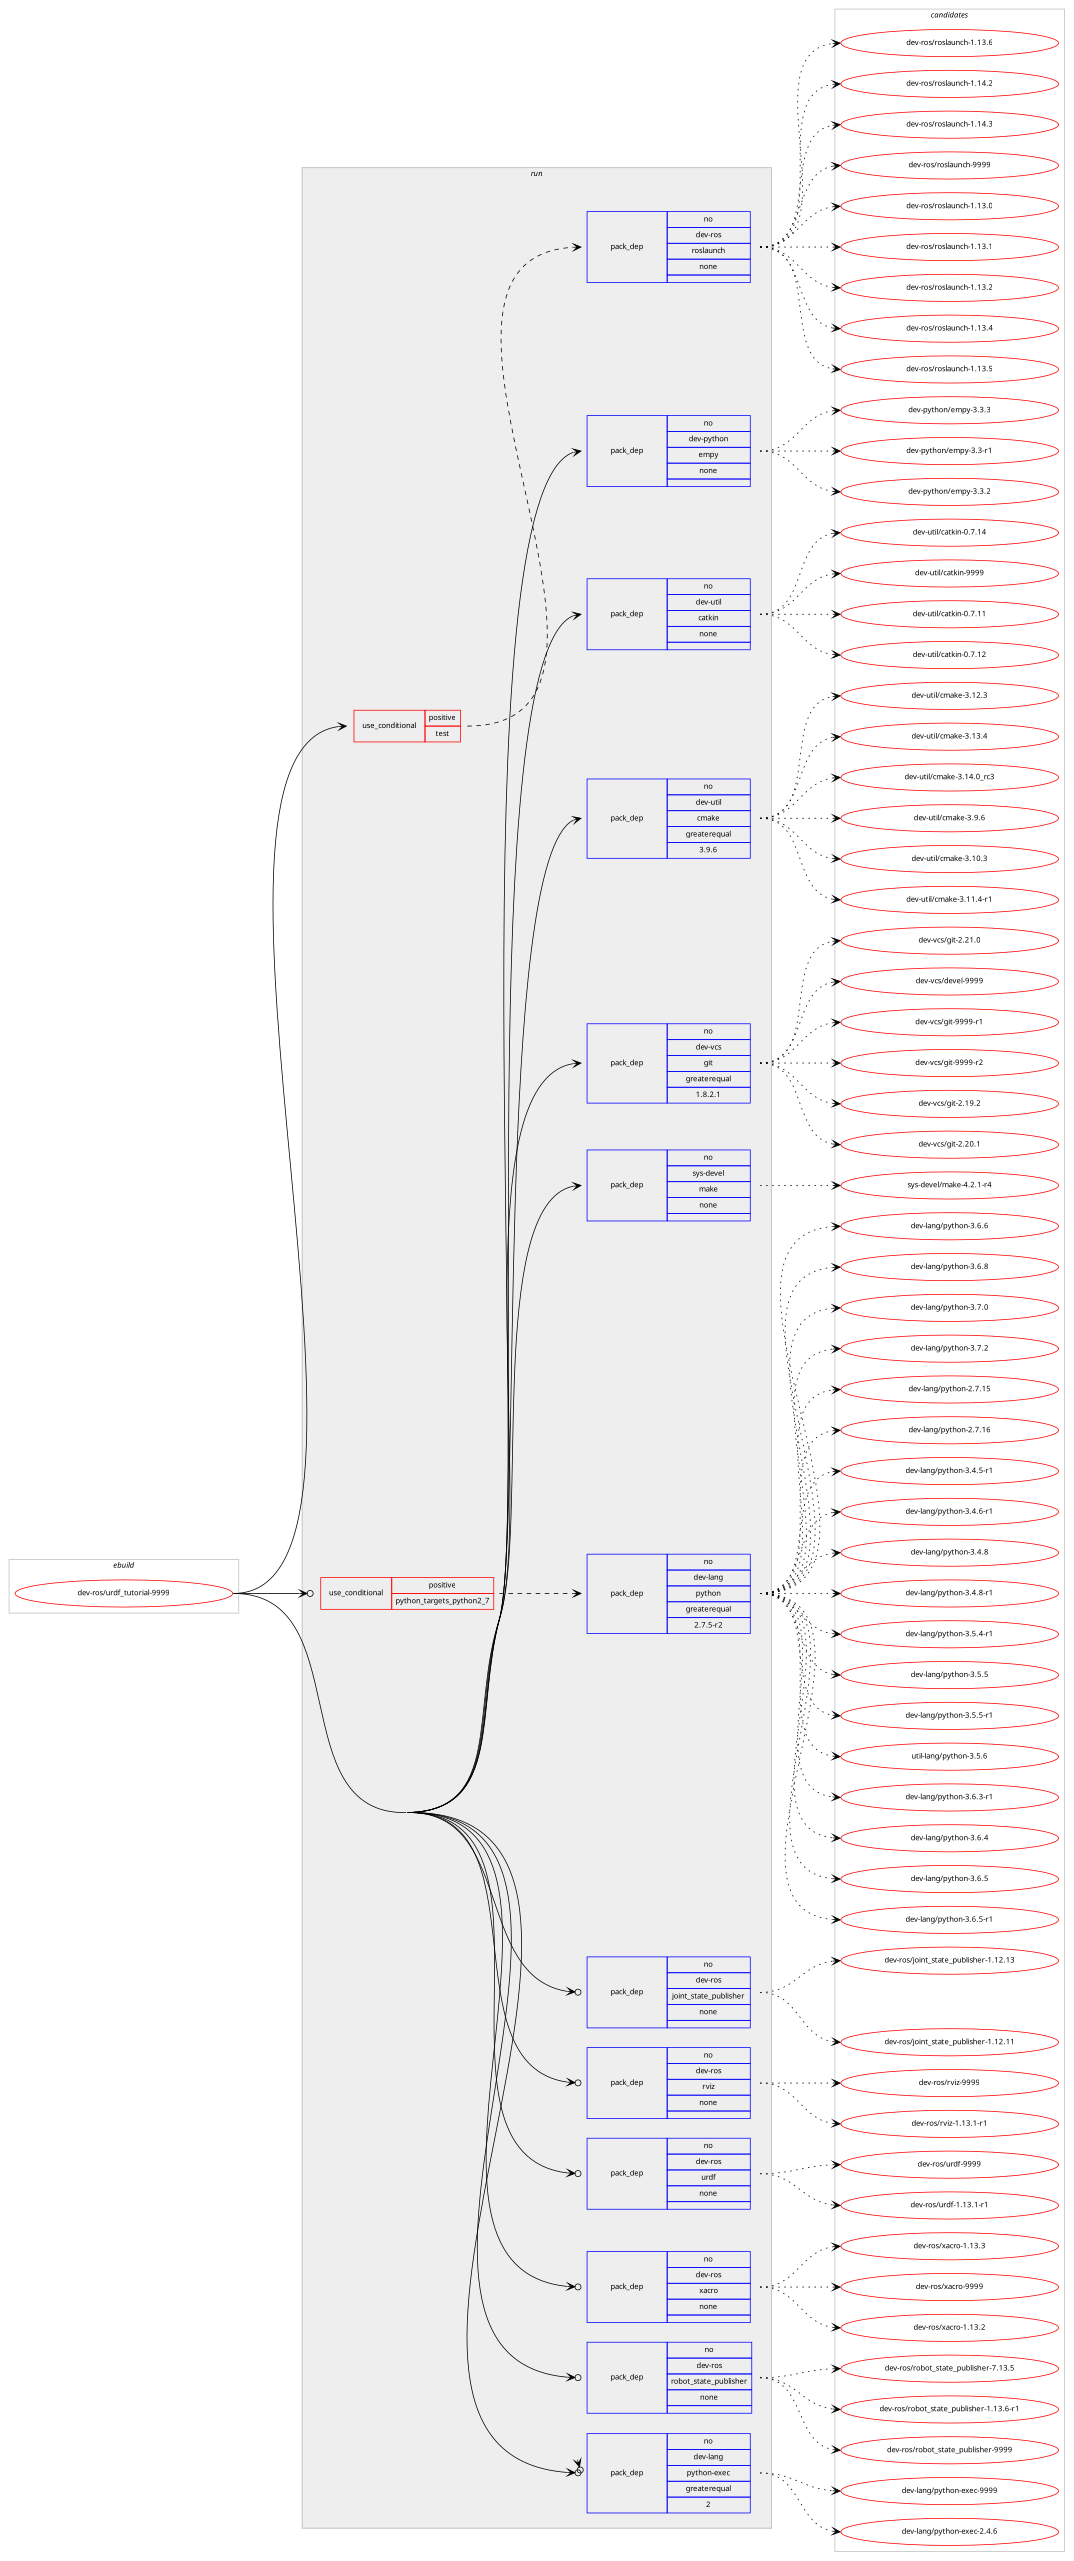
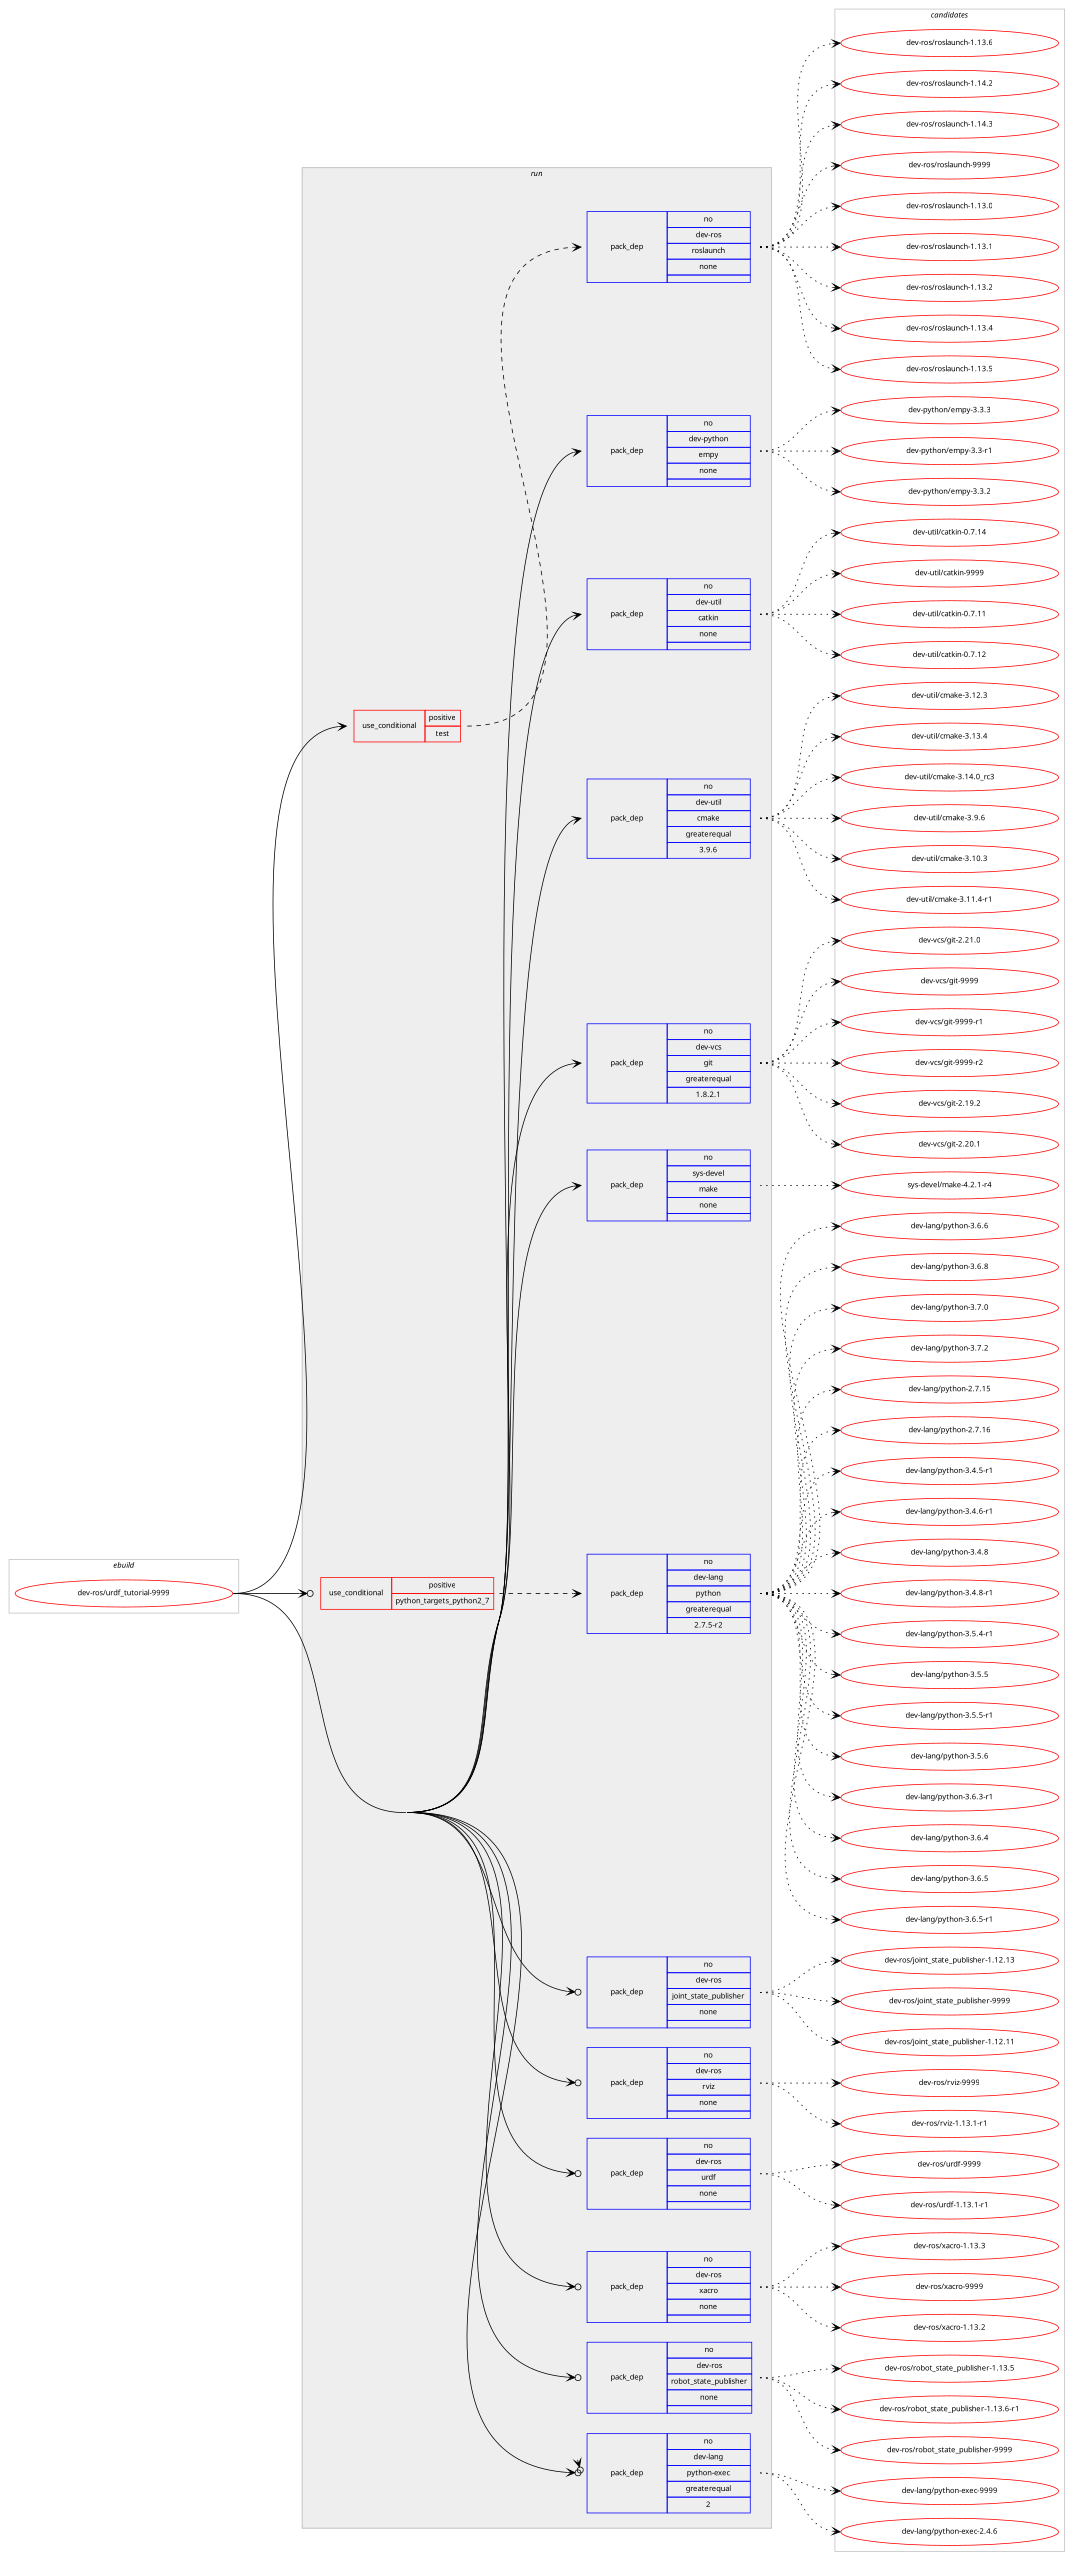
(950, 981) -> (950, 981)
(950, 1757) -> (950, 1757)
none -> (950, 2001)
(950, 2369) -> (950, 2369)
